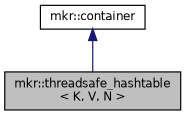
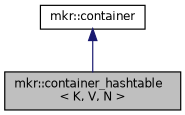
(93, 91) -> (93, 91)
